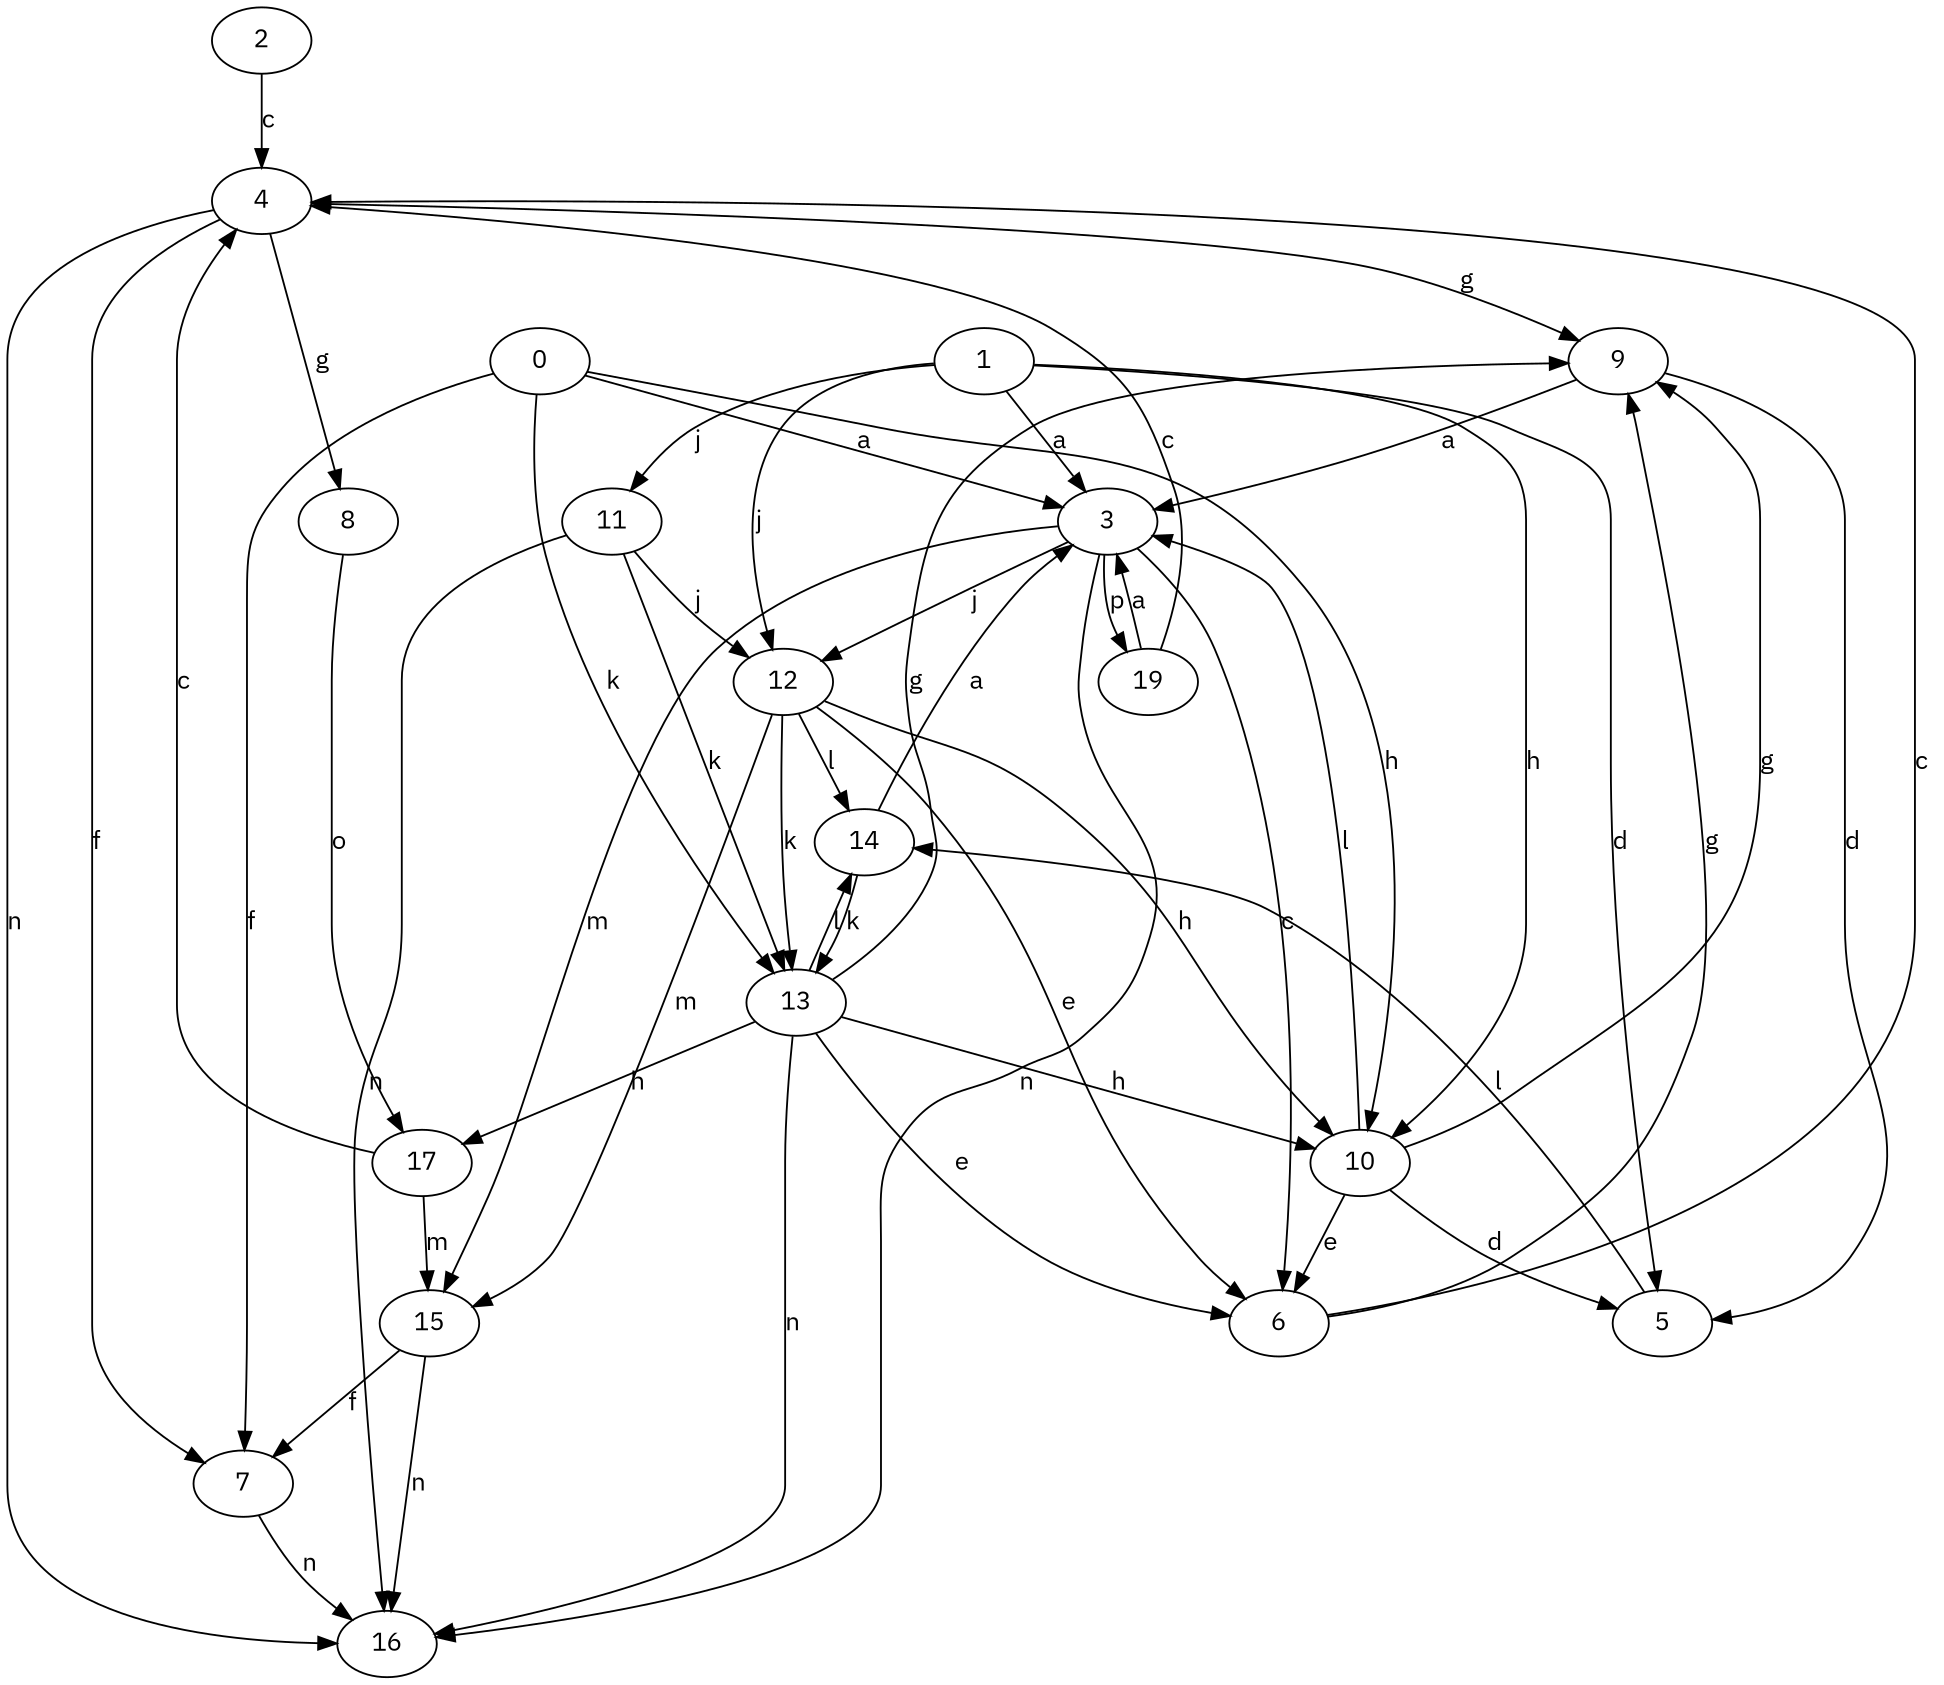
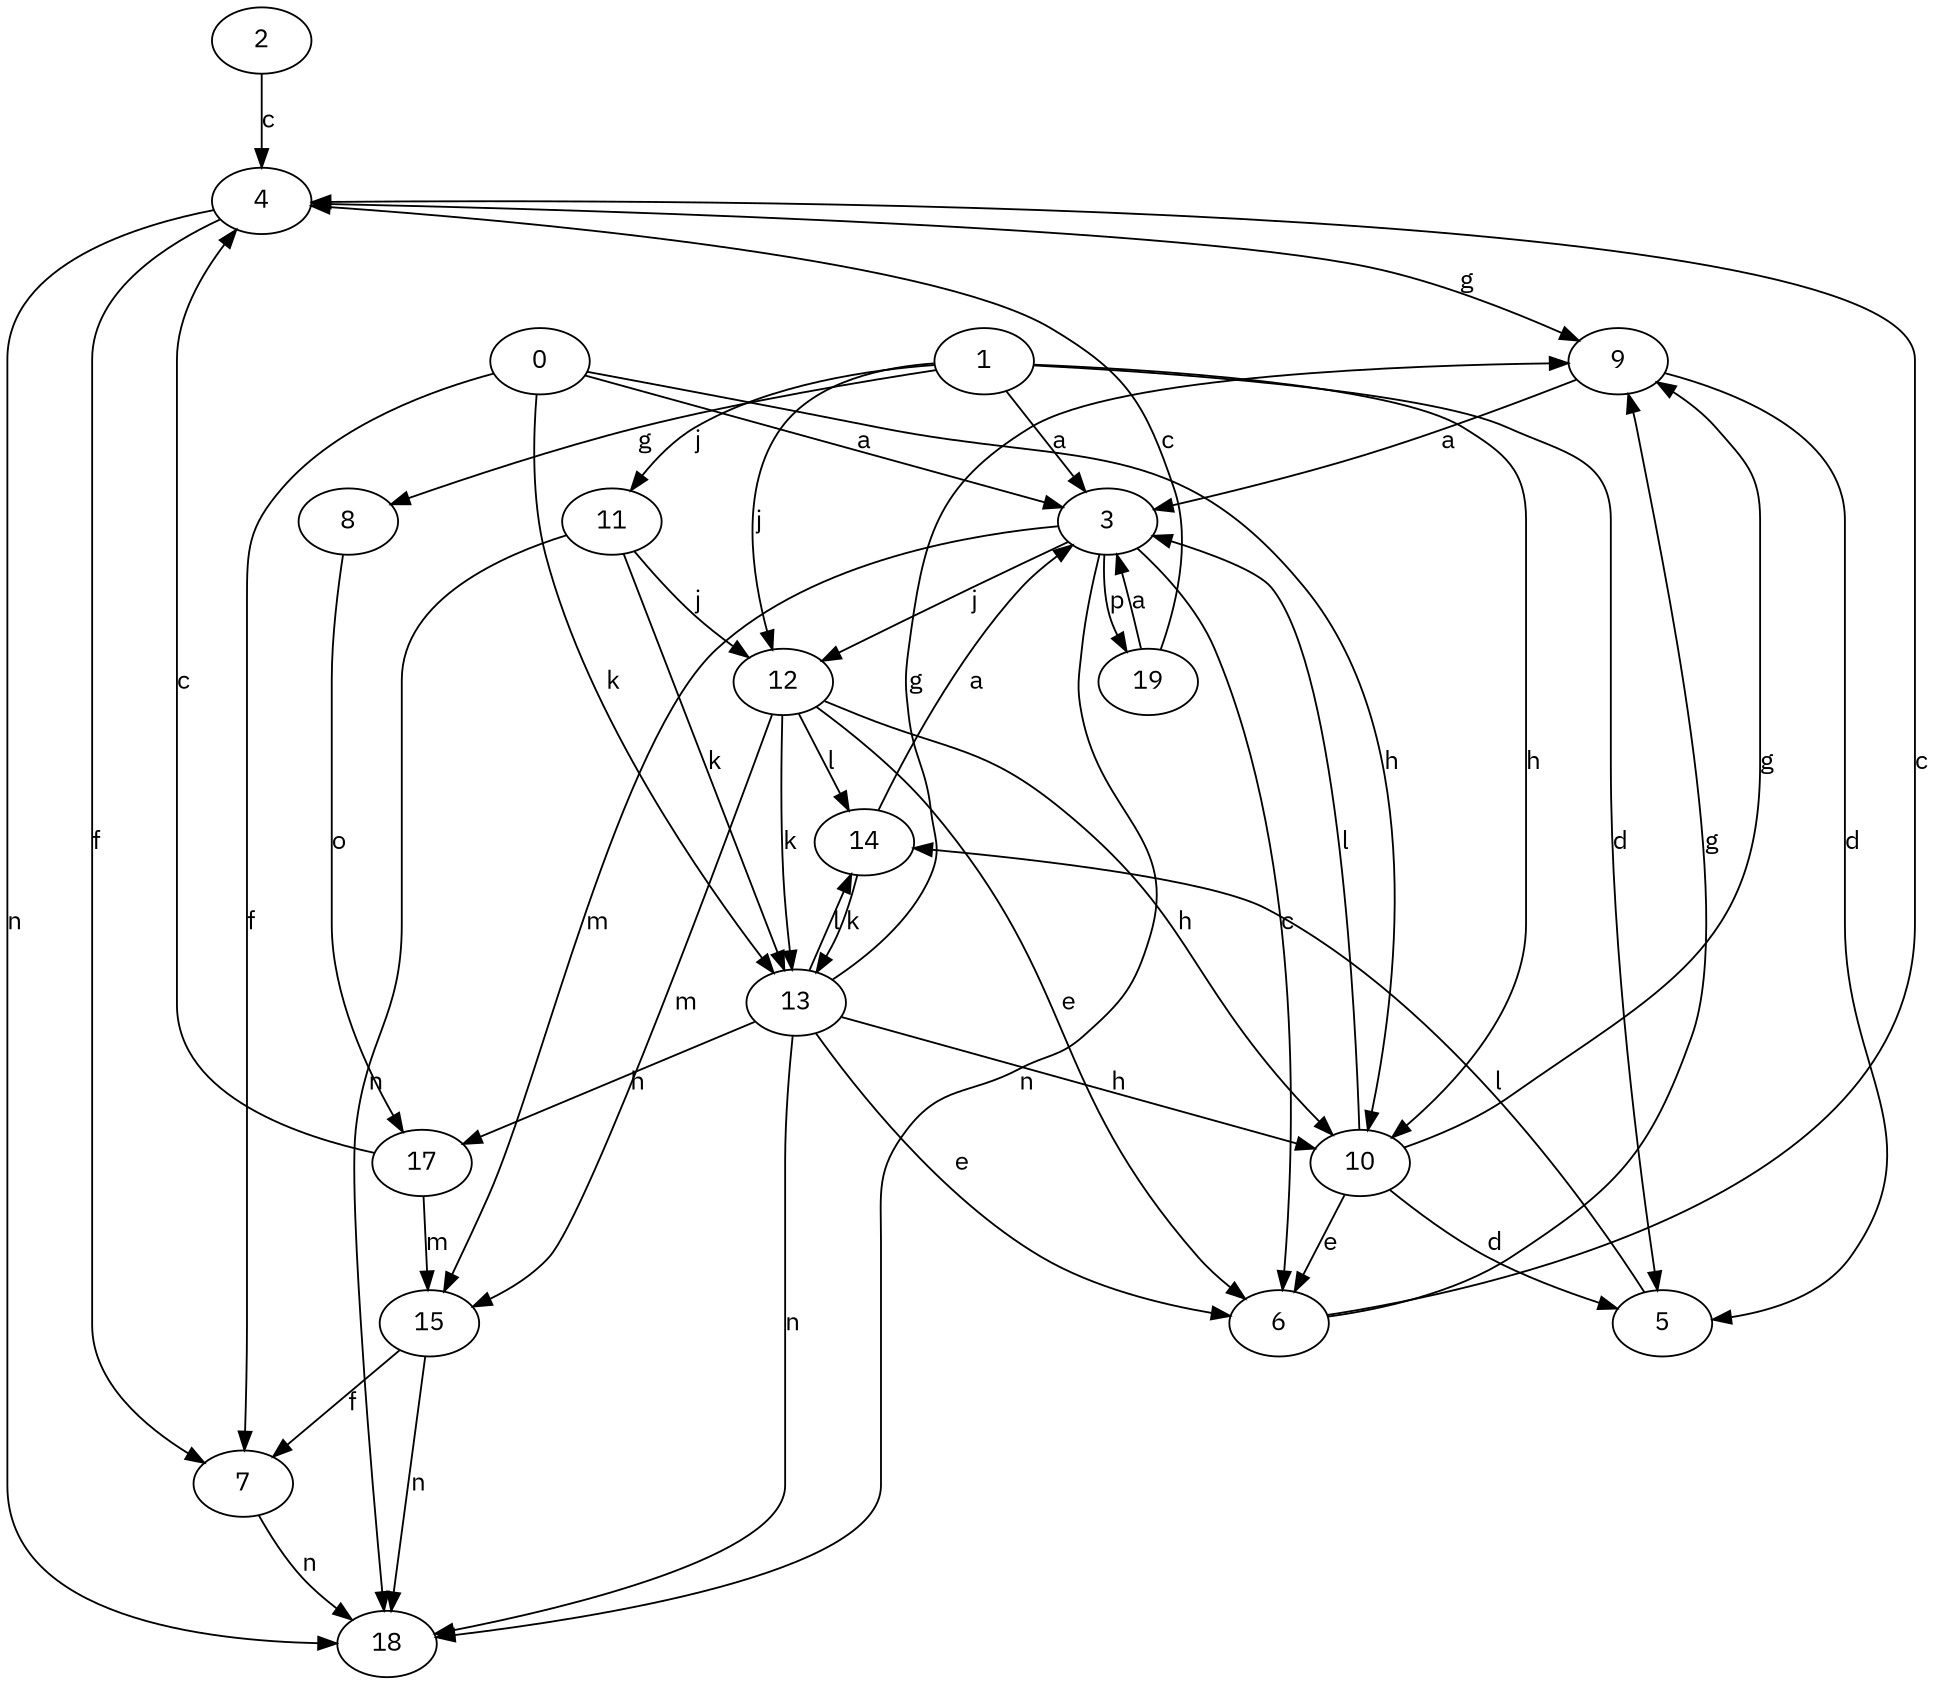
(303, 352) -> (669, 420)
(387, 1644) -> (387, 1644)
